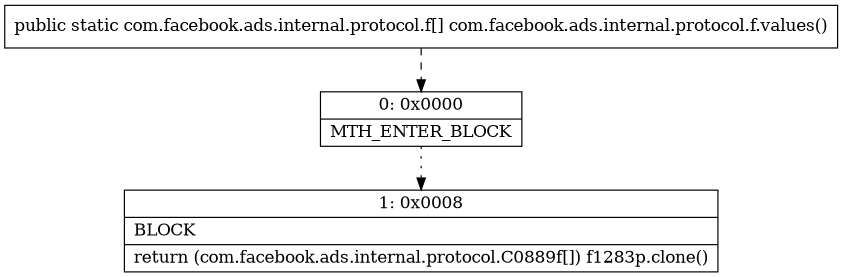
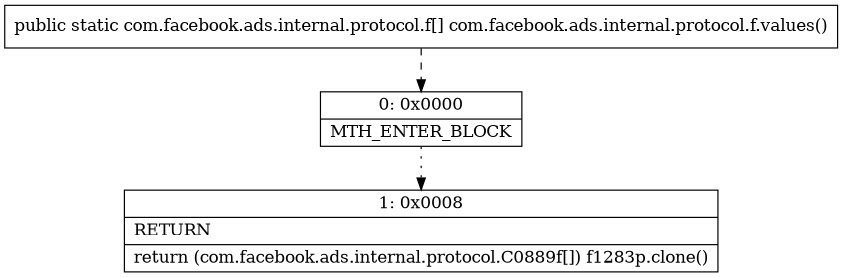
(165, 230) -> (172, 230)
